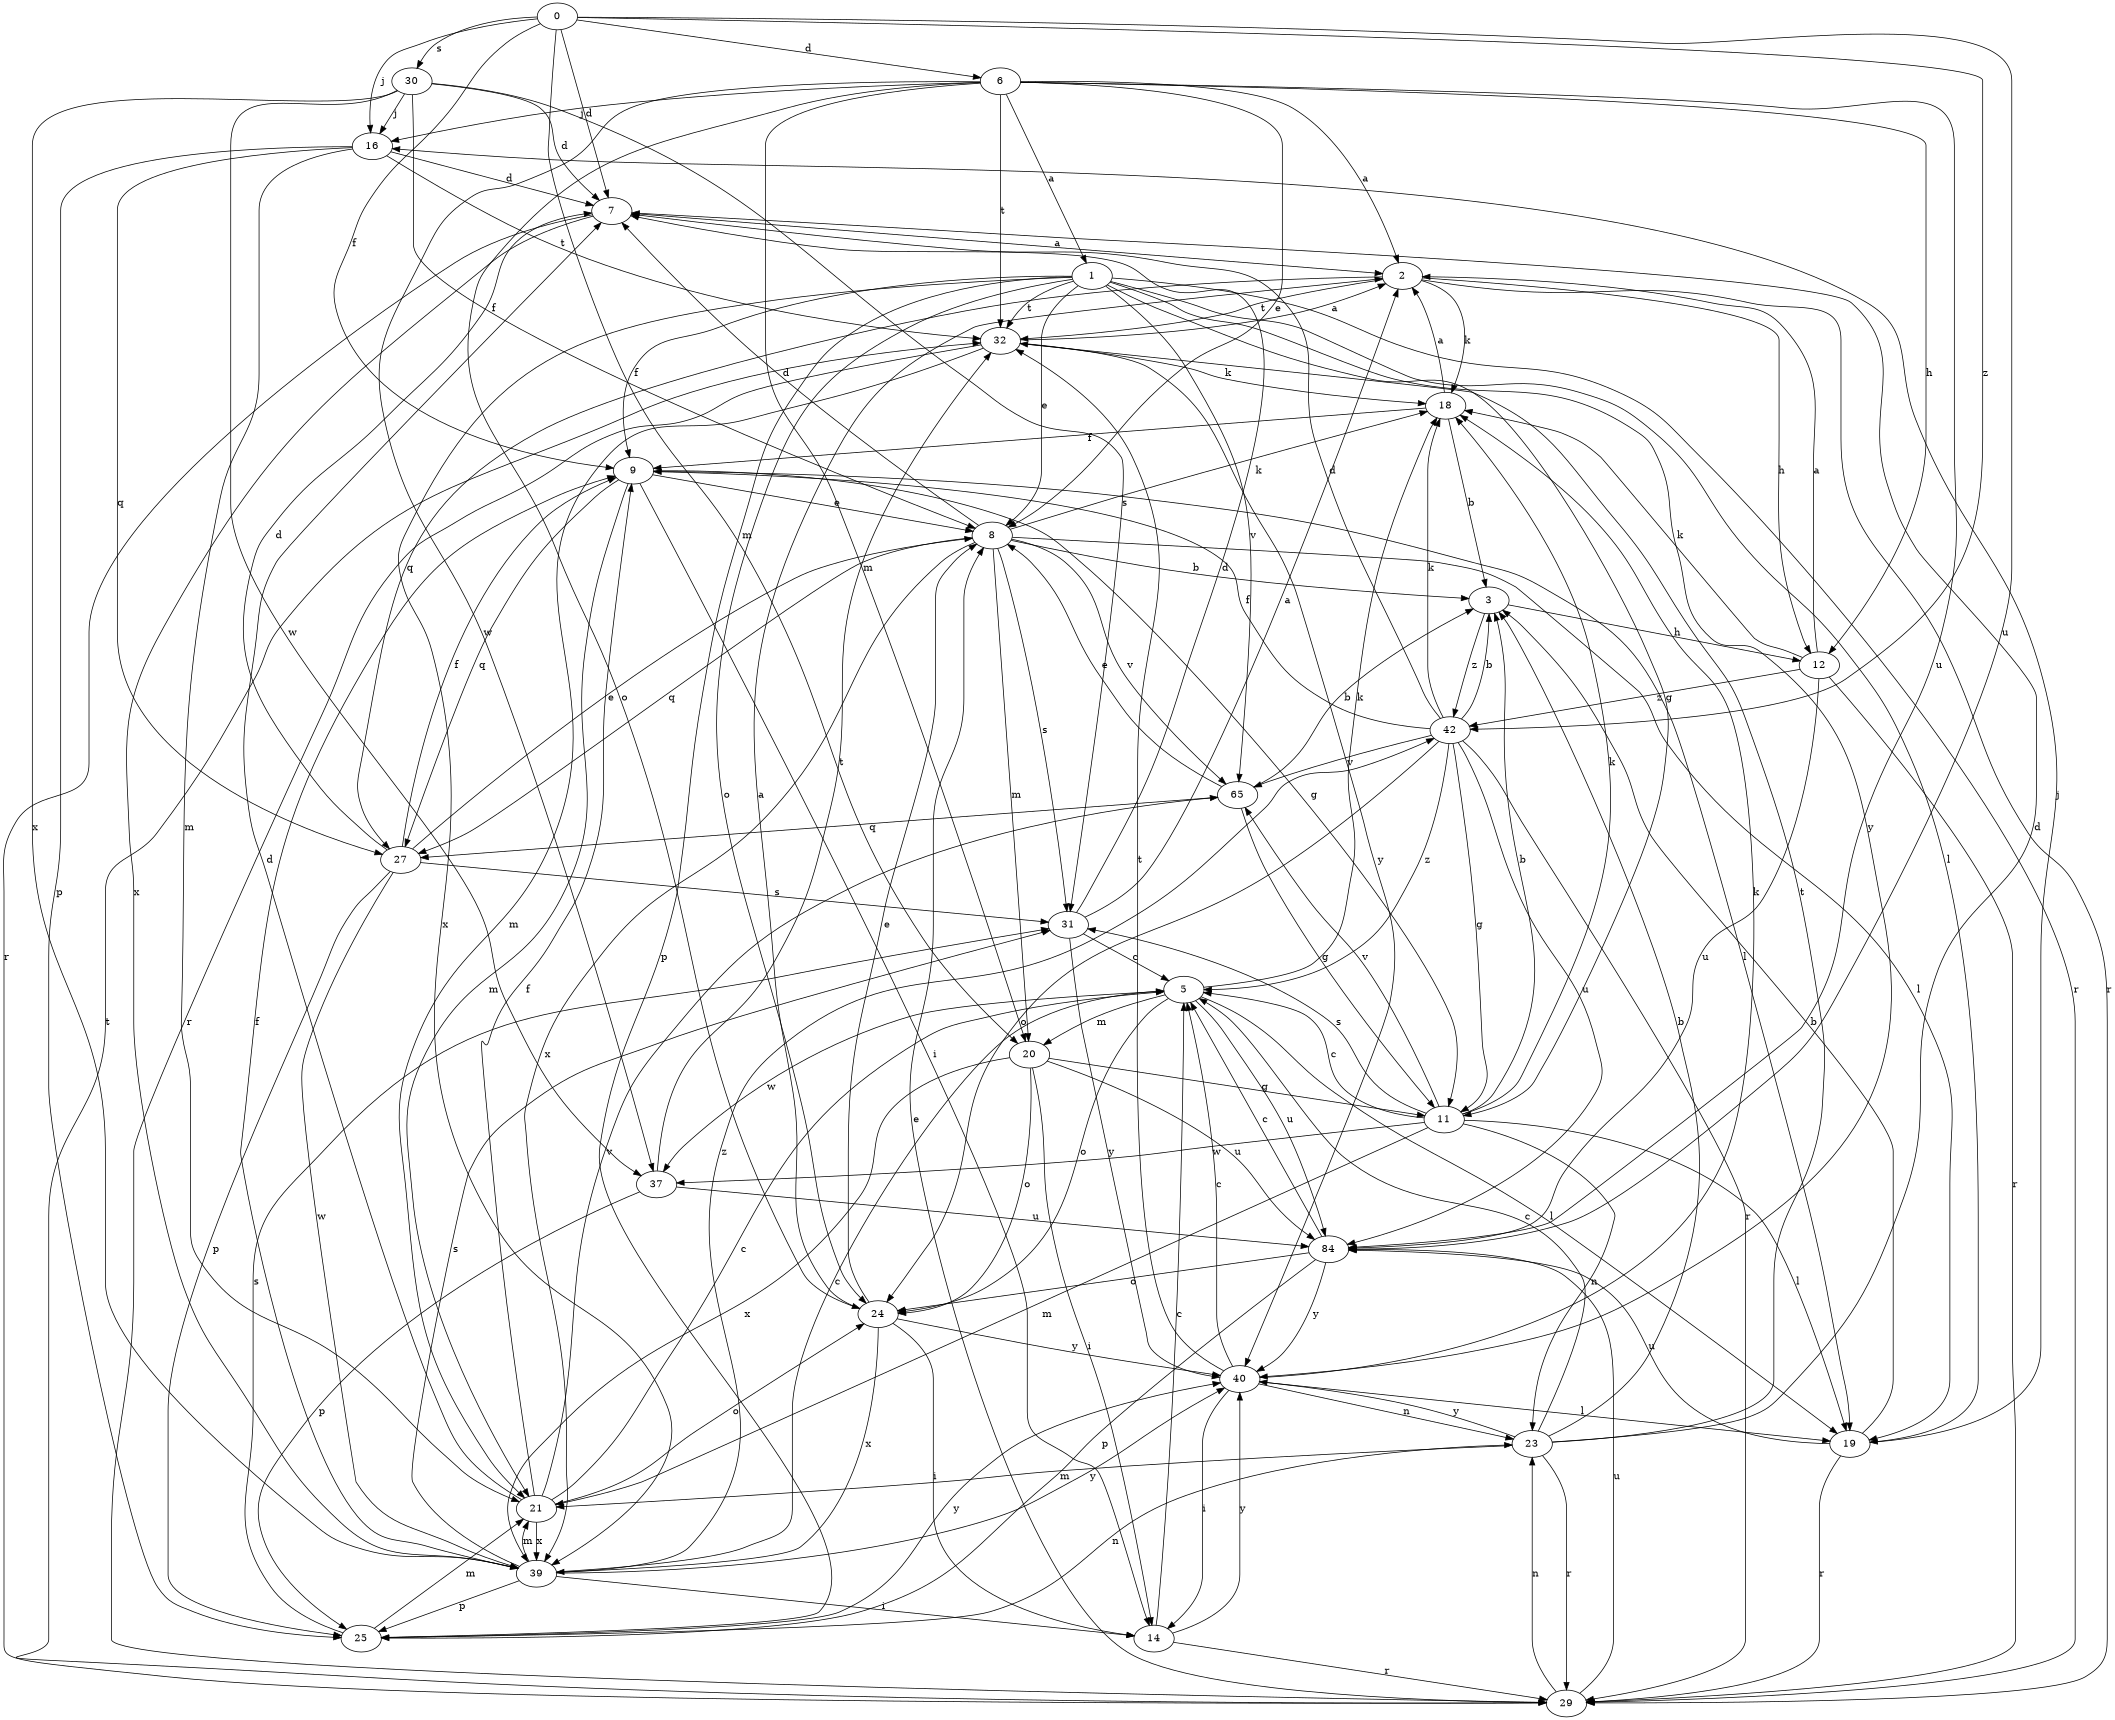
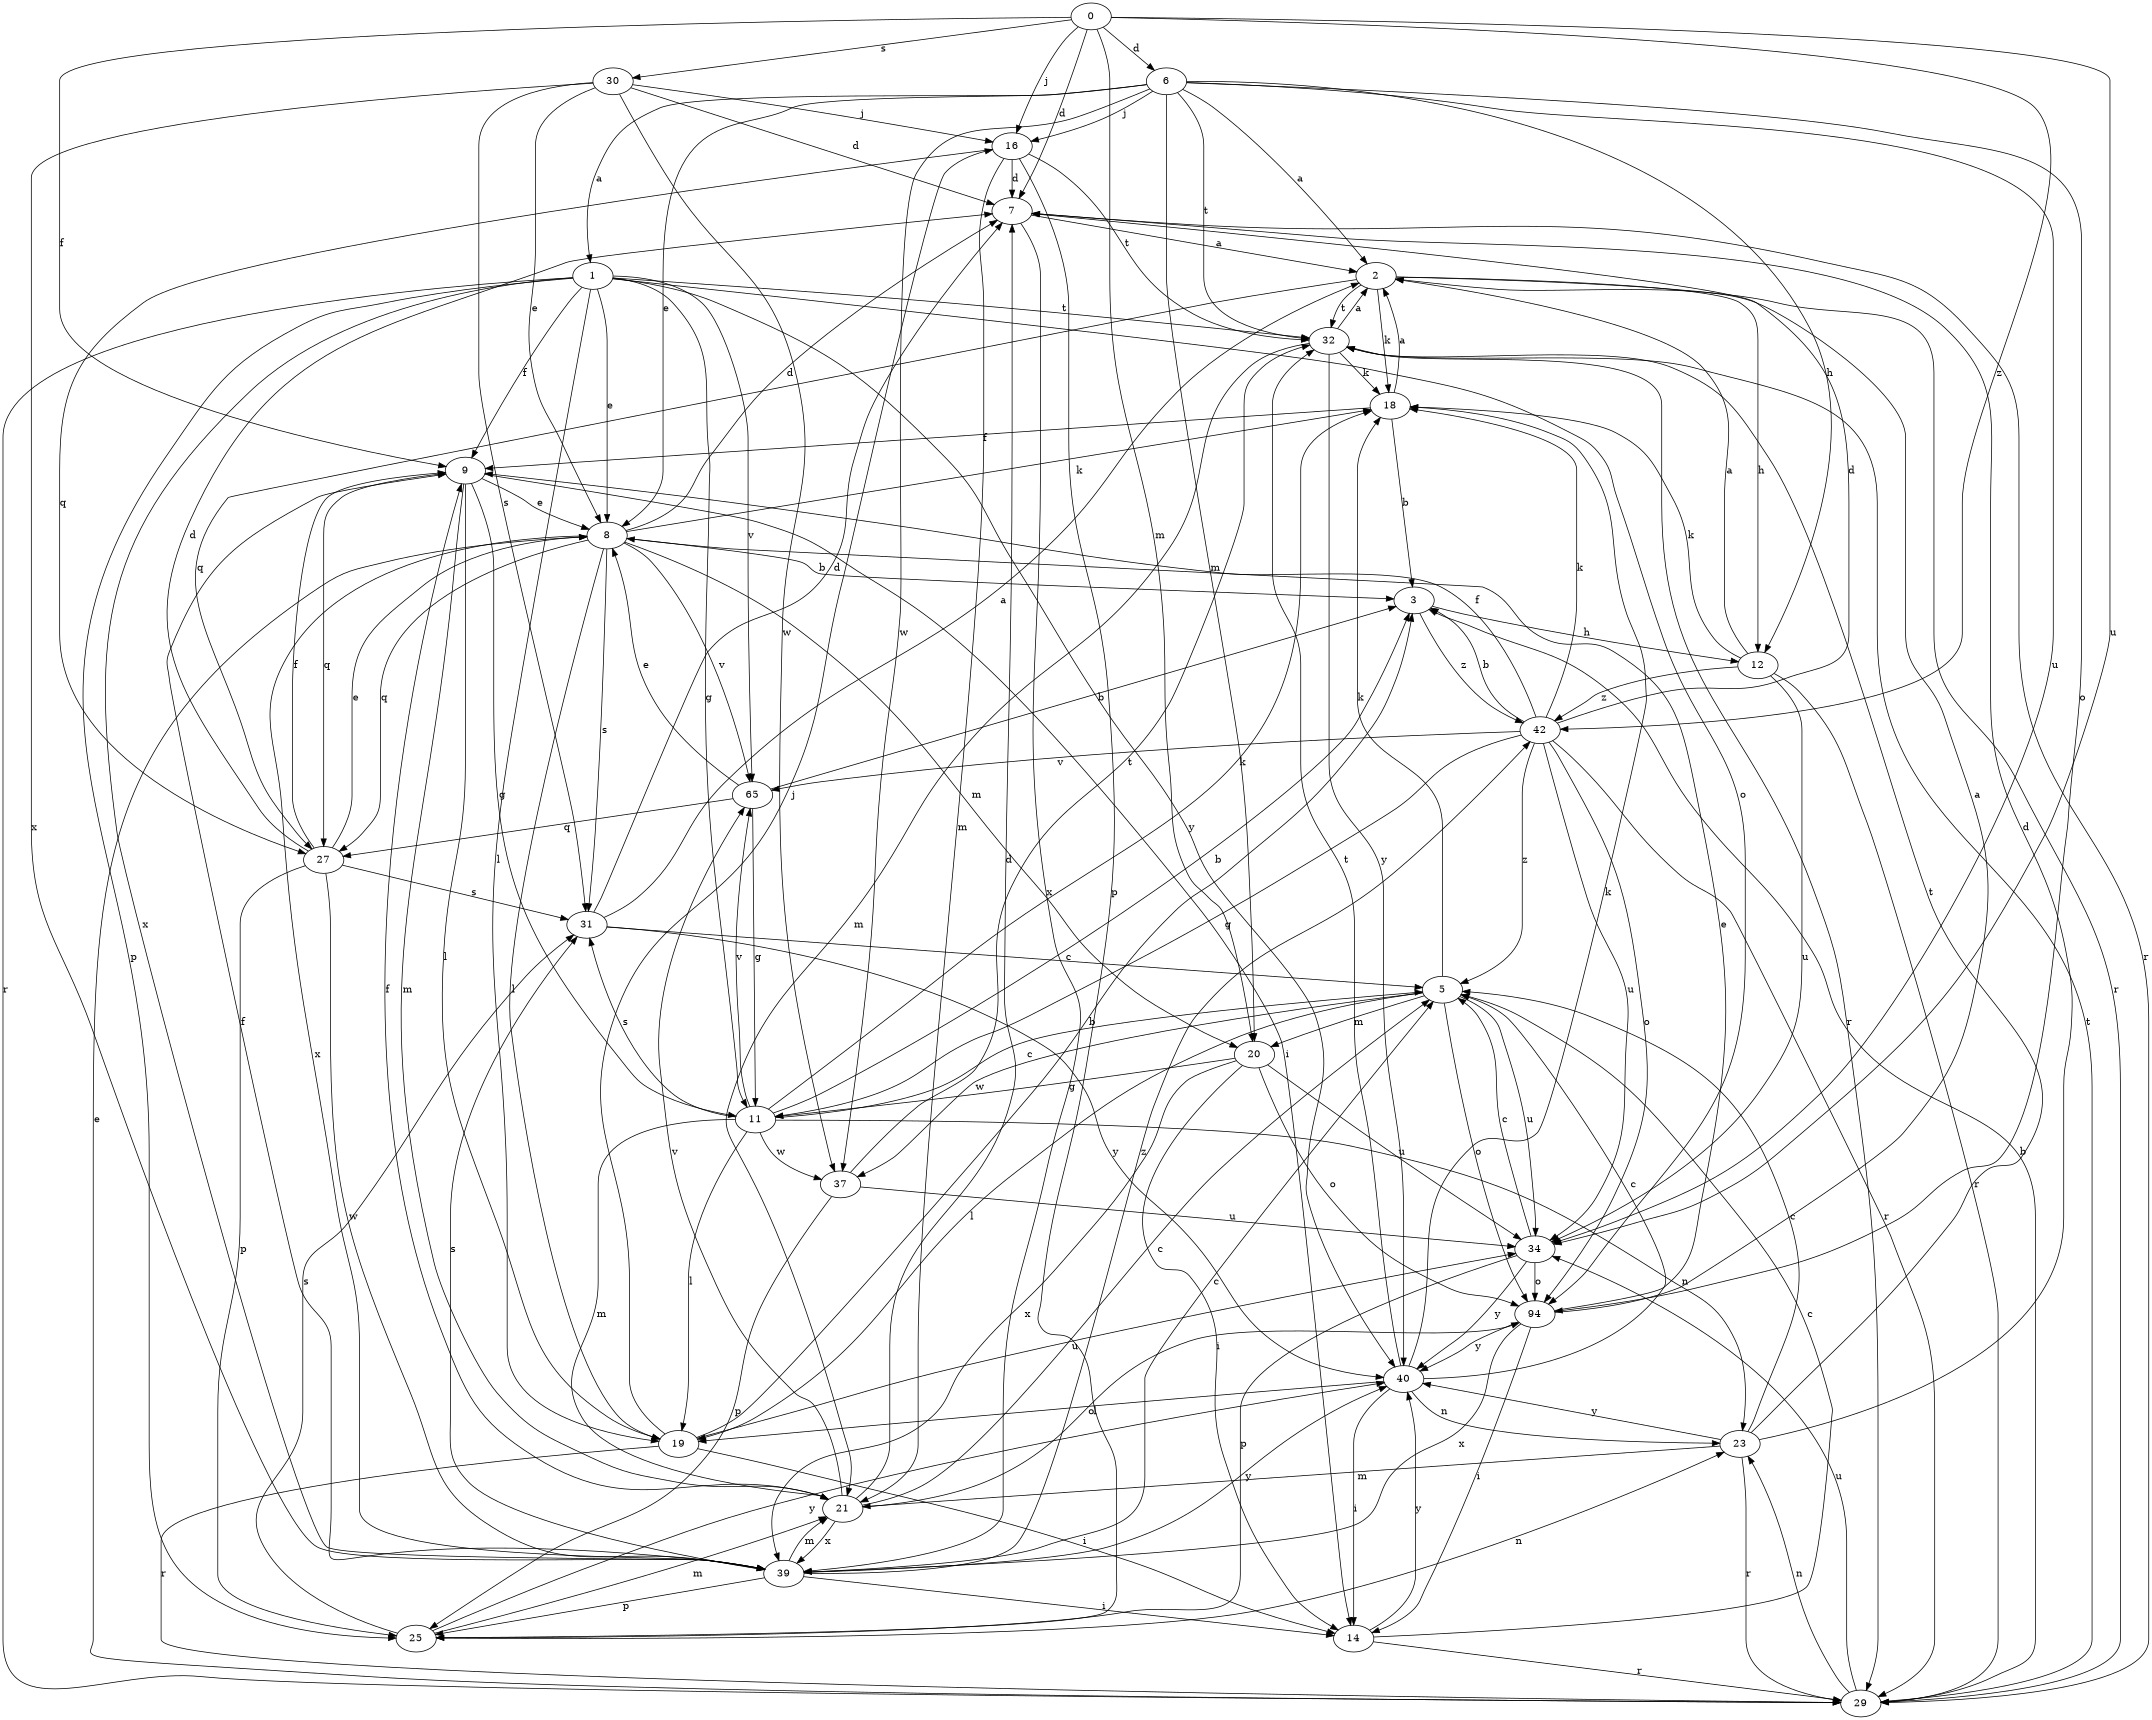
(494, 308) -> (535, 308)
(1685, 1061) -> (1987, 1127)
(1329, 1249) -> (1535, 1249)
(878, 1314) -> (1535, 1314)
none -> (1017, 1526)
